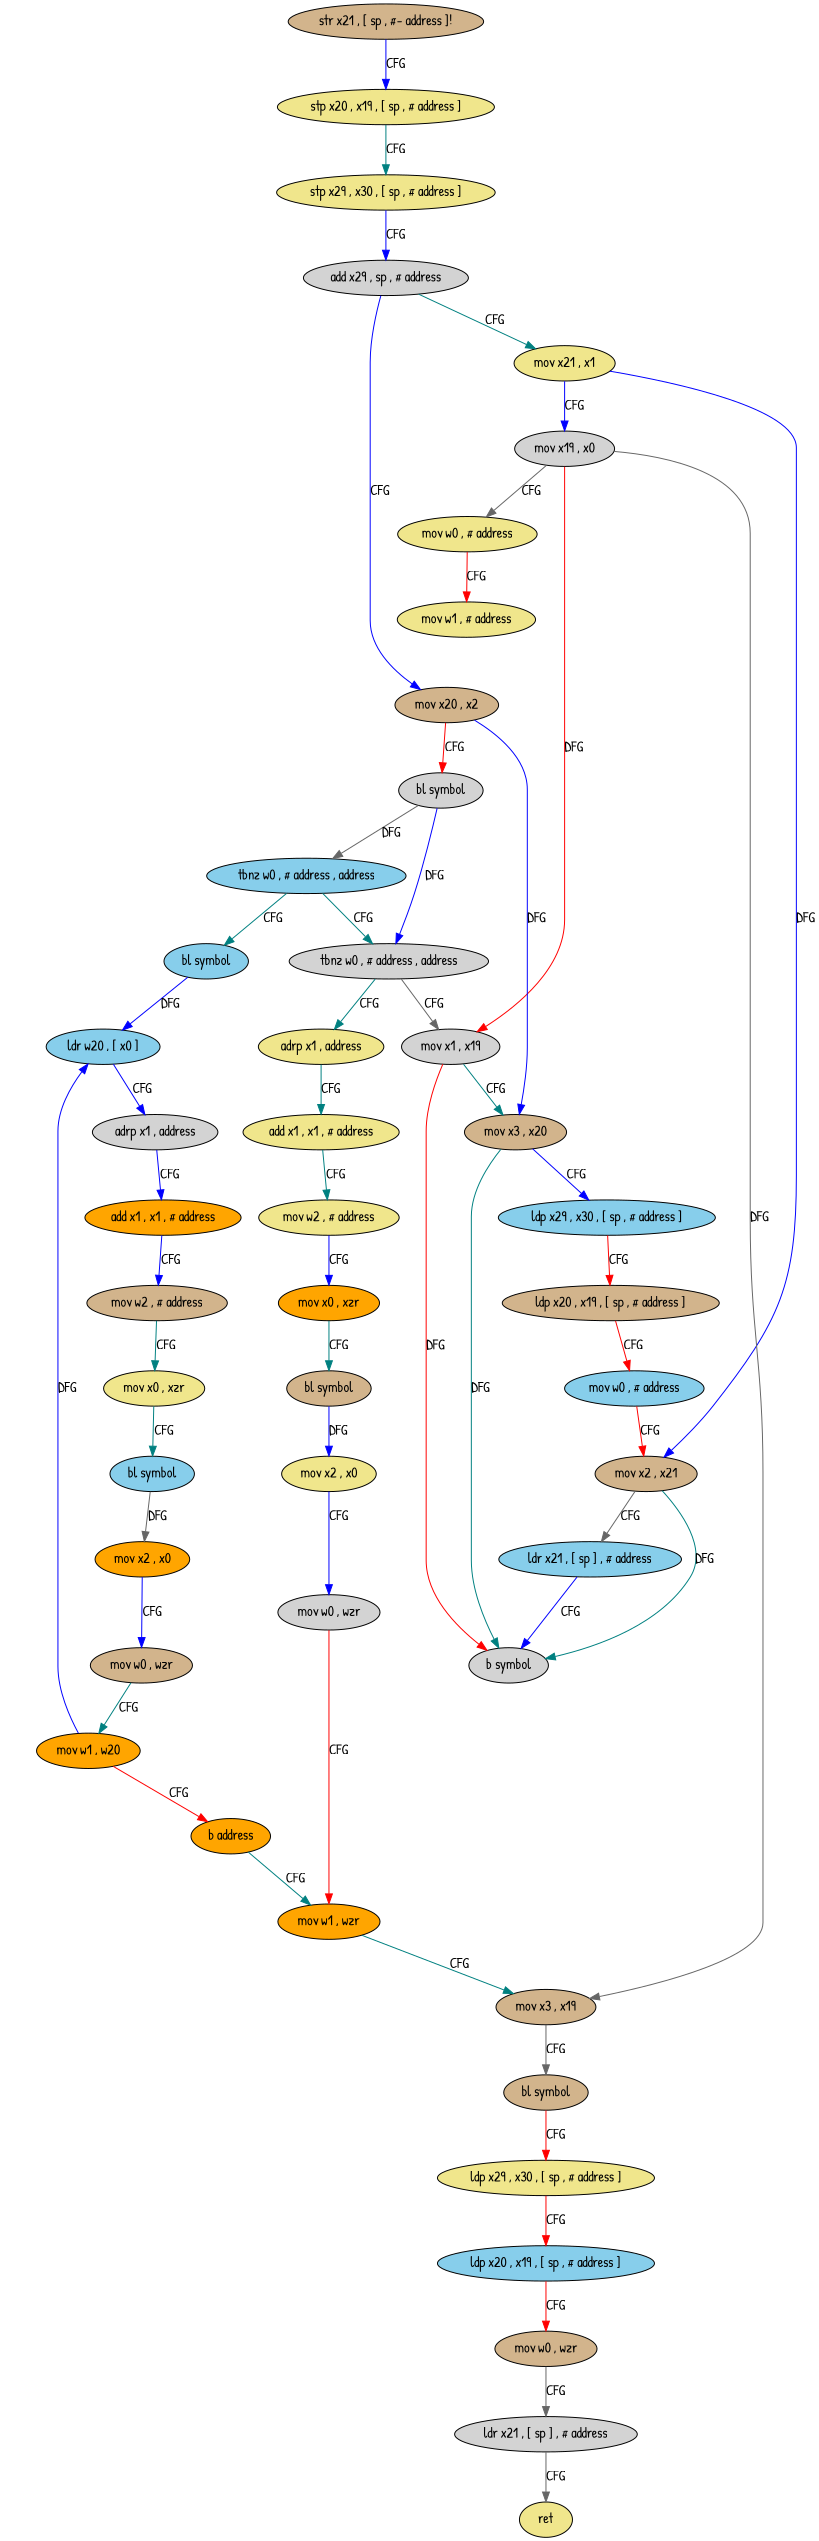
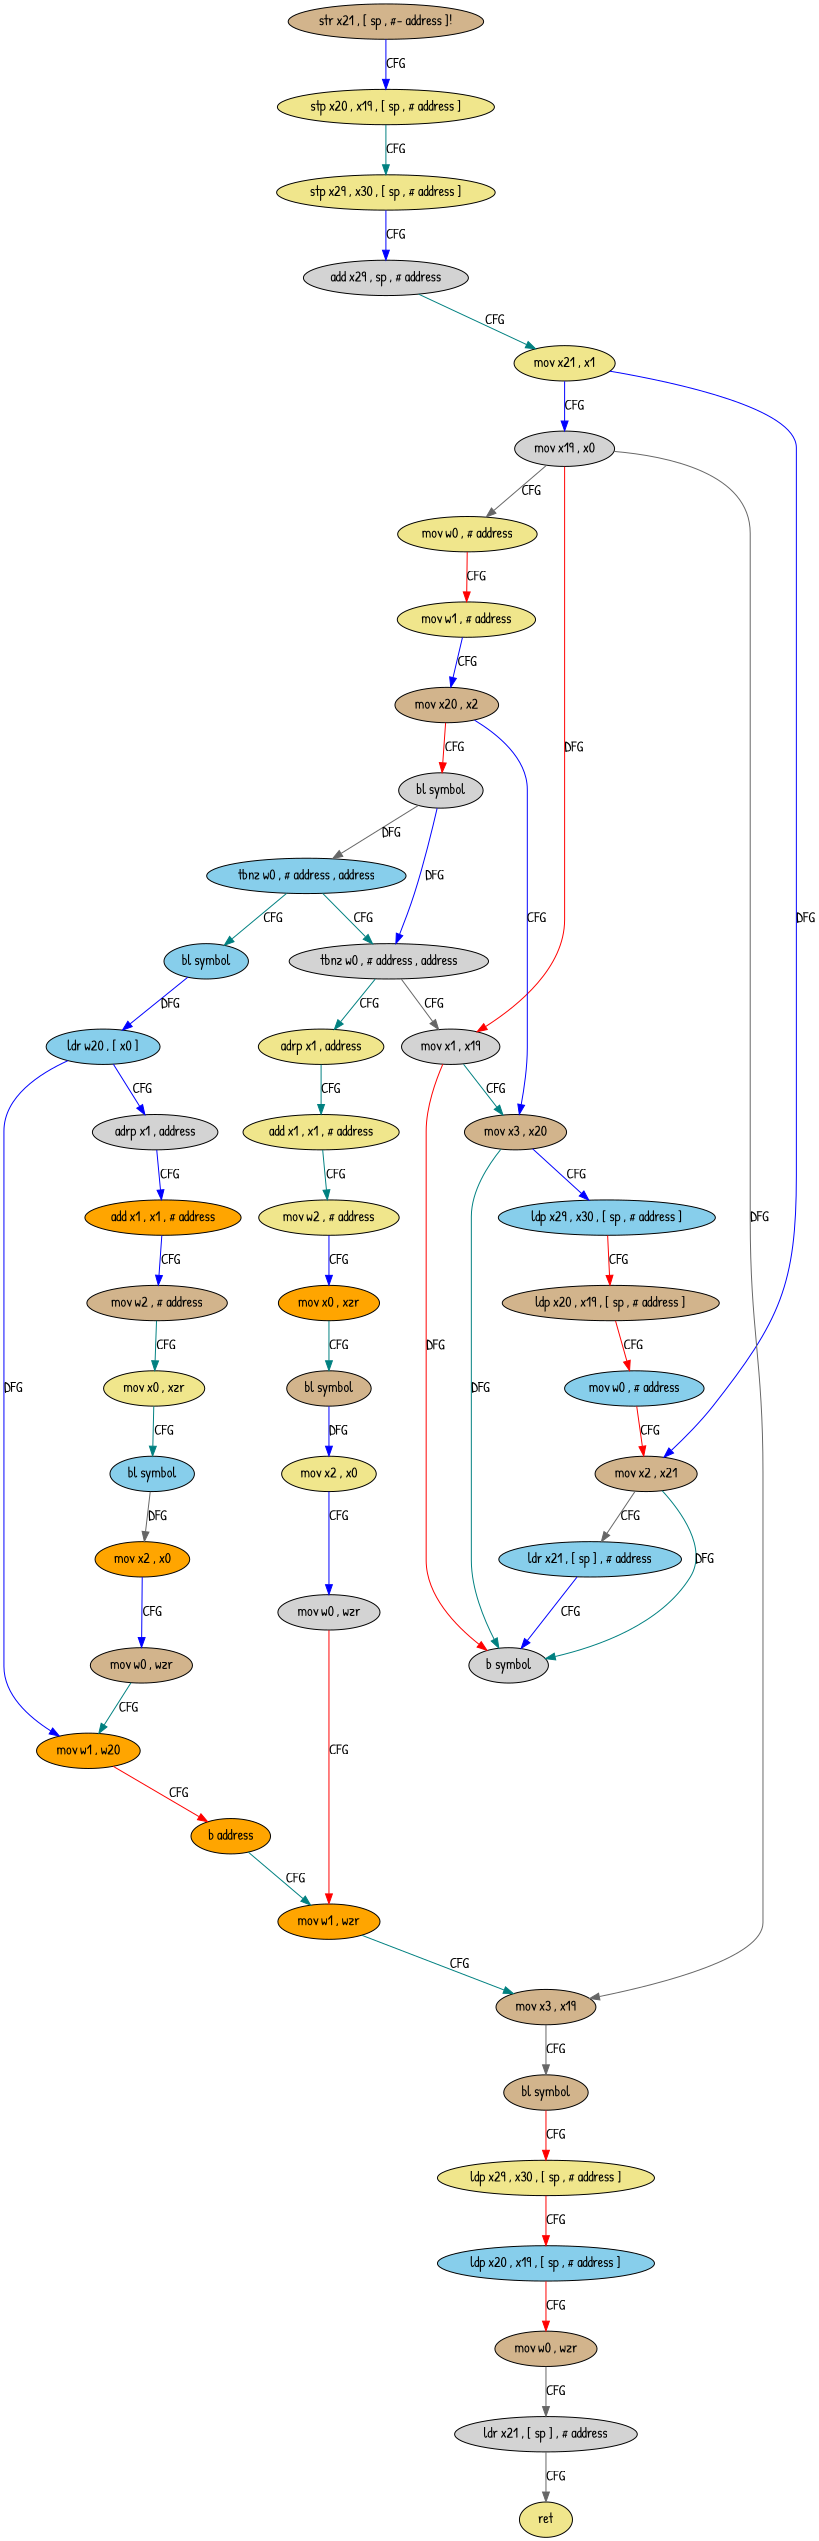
(370, 497) -> (458, 657)
(537, 919) -> (537, 919)
(58, 1402) -> (4, 1390)
